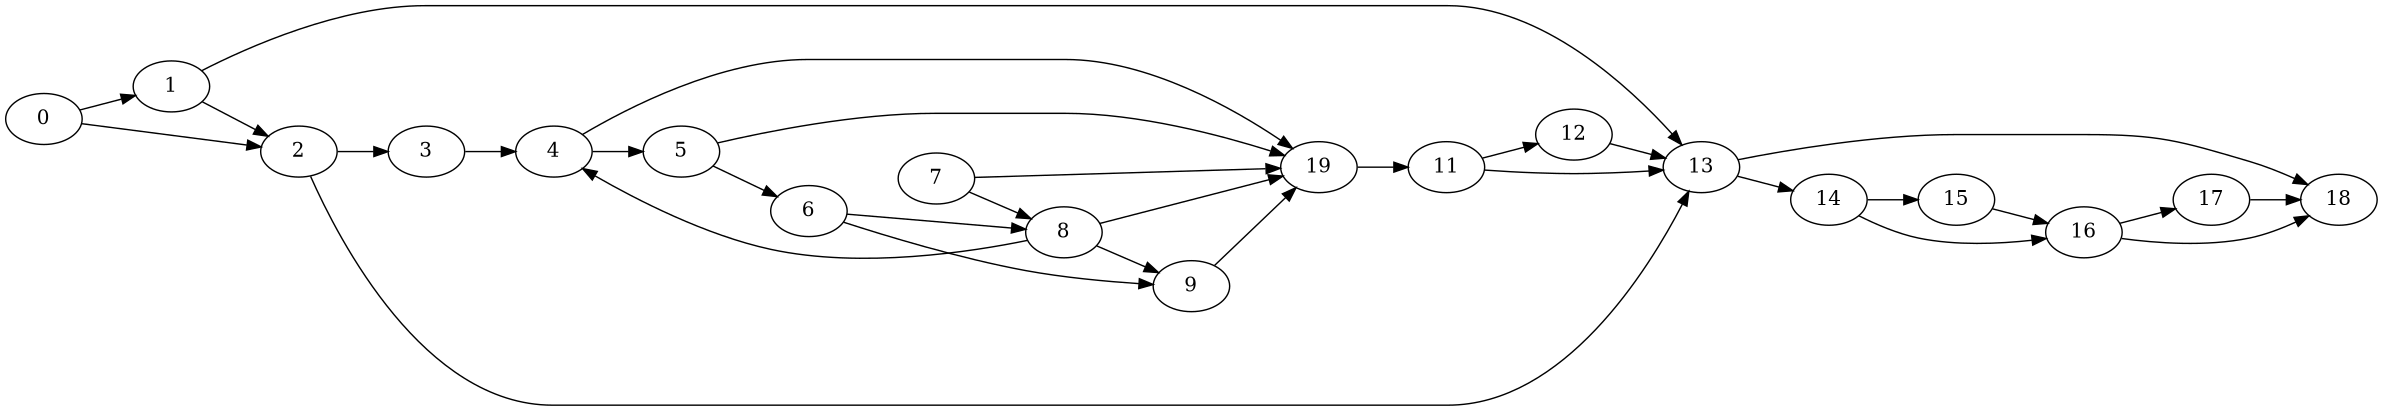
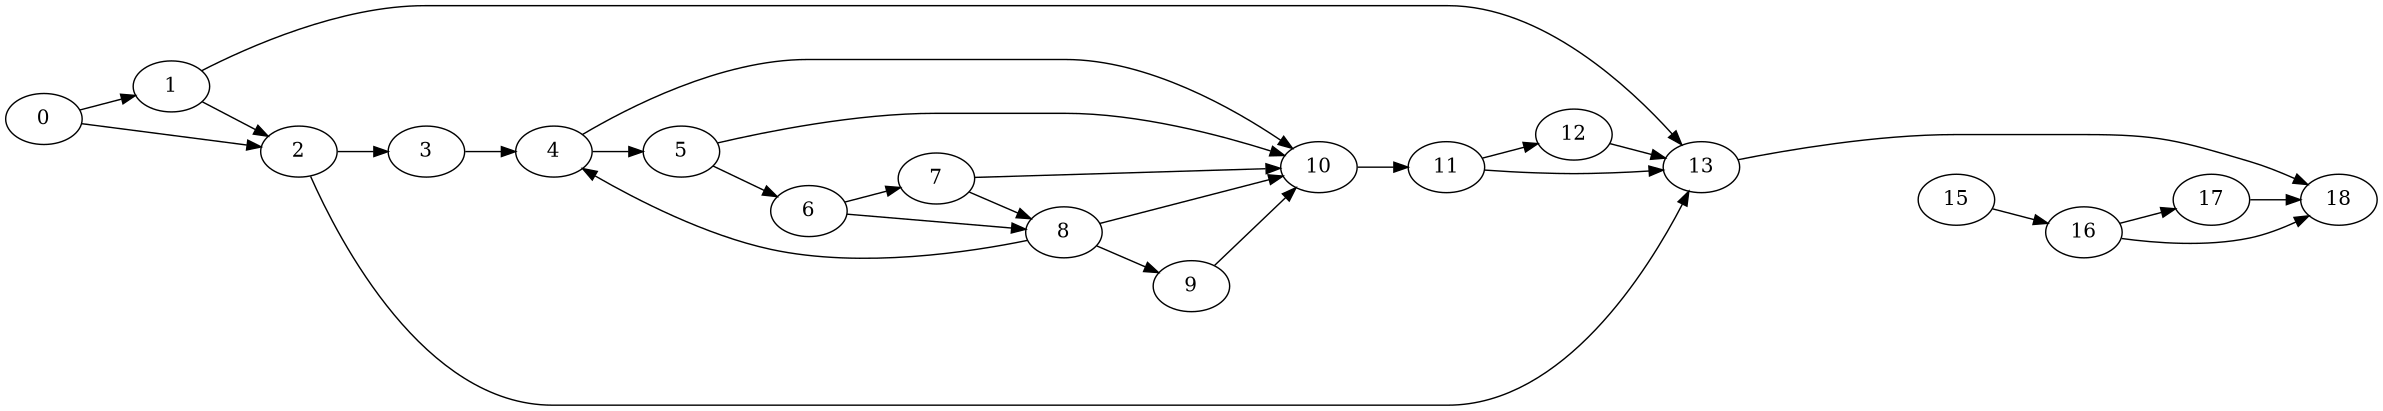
(1319, 167) -> (1319, 167)
(1829, 200) -> none
(989, 263) -> (866, 197)
